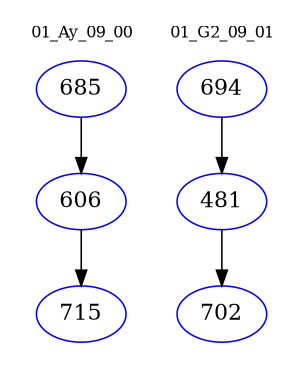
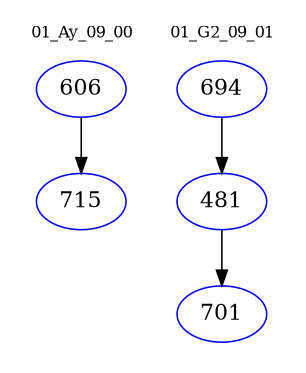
(81, 89) -> none
(222, 314) -> (222, 314)
